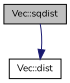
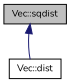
(42, 37) -> (29, 46)
